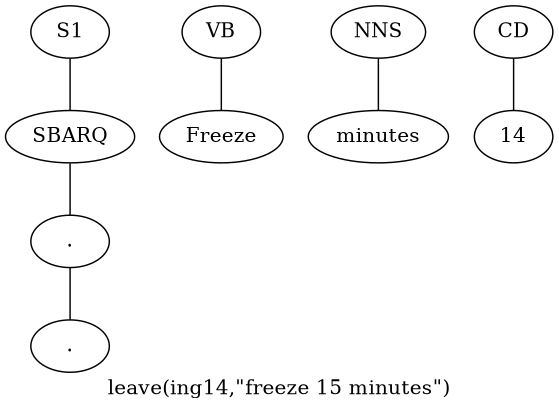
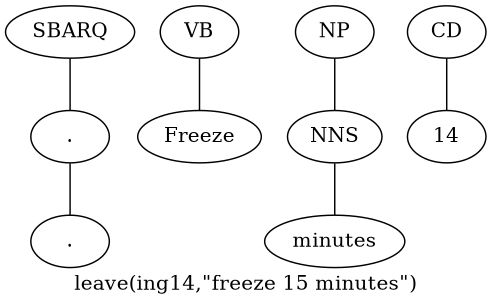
(70, 32) -> none
none -> (335, 32)
